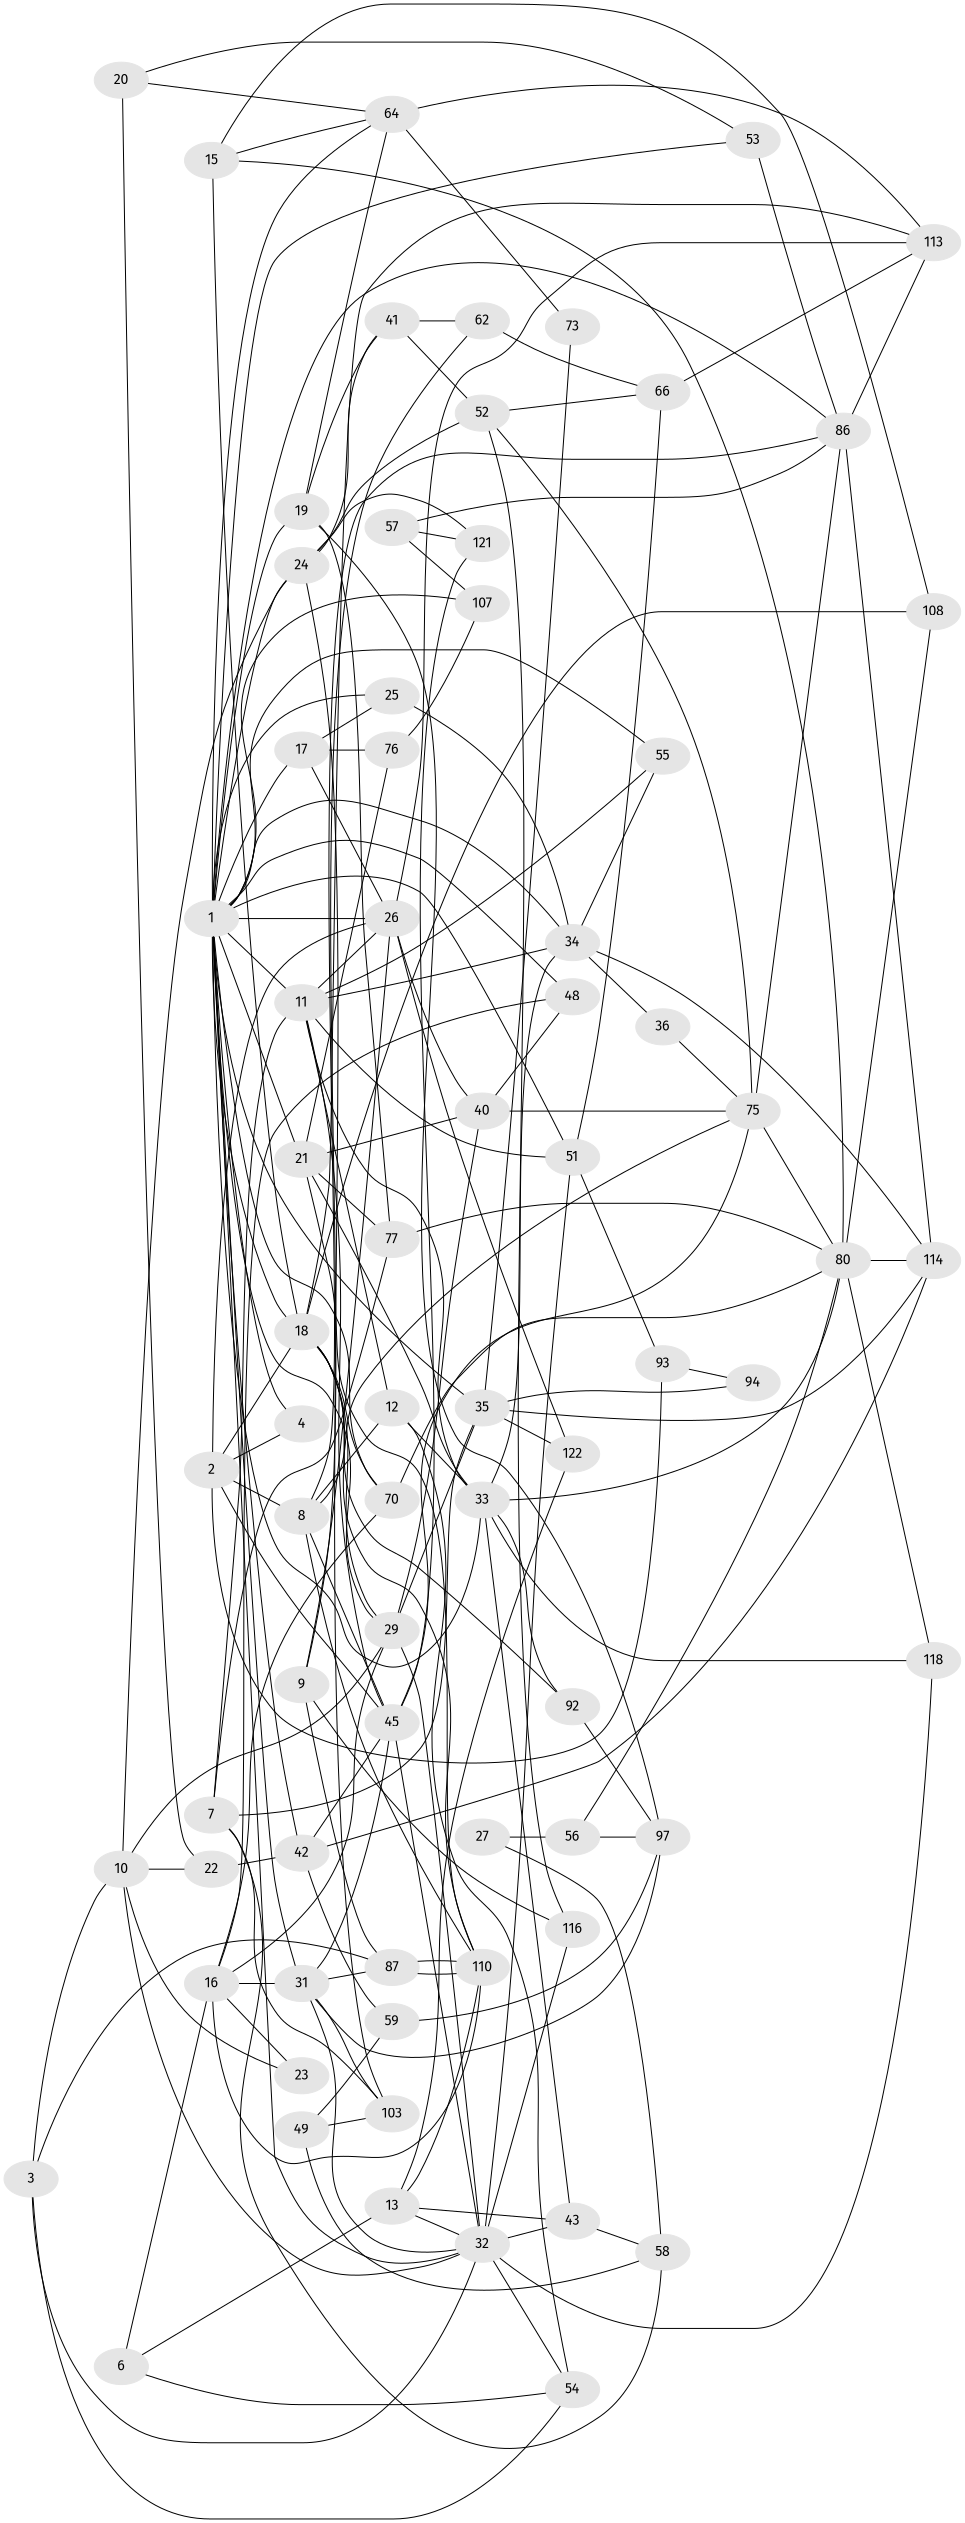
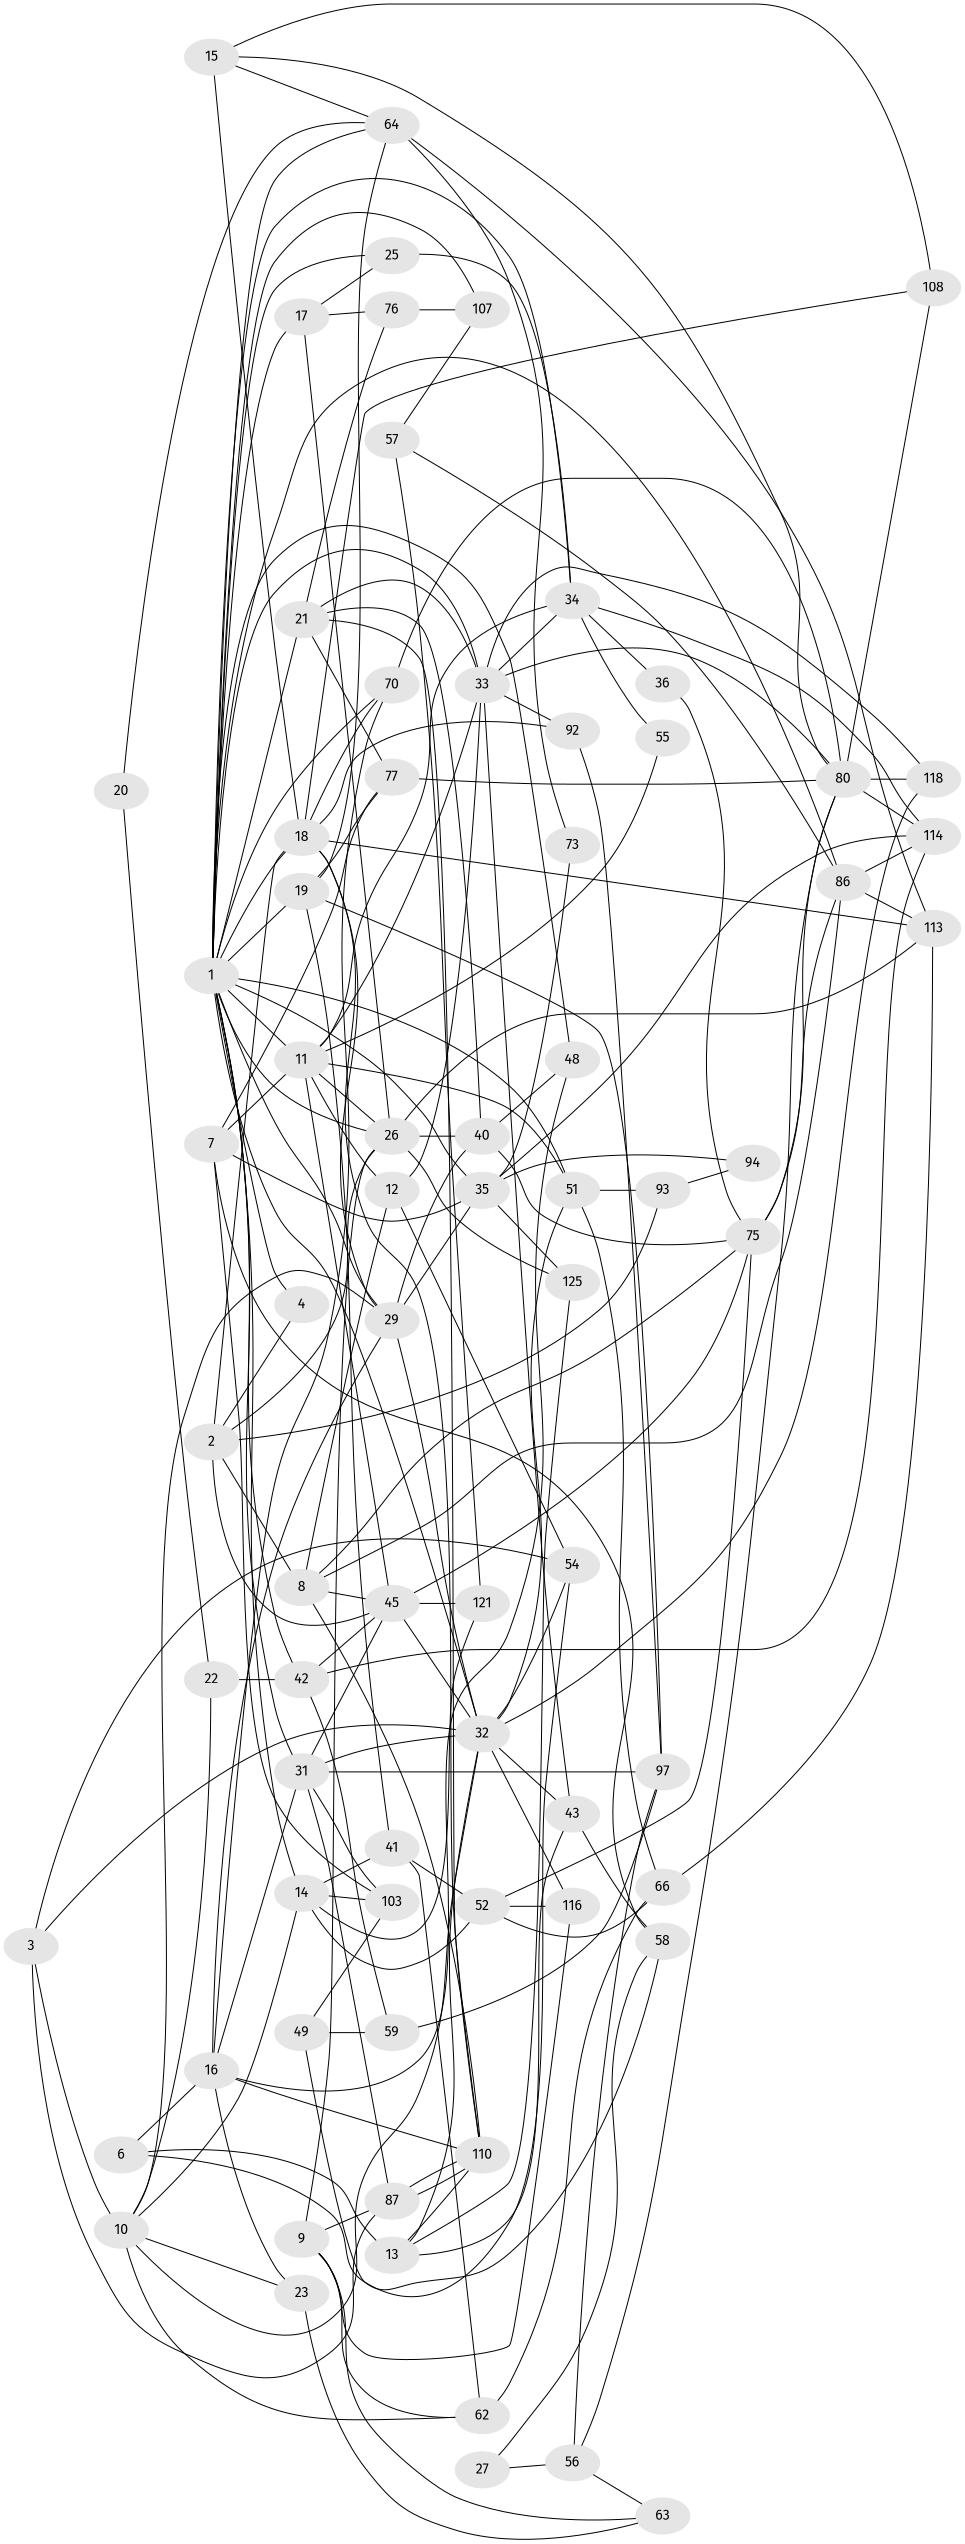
(753, 140) -> none
(302, 566) -> (302, 1893)
(371, 650) -> none
(573, 1454) -> (573, 1283)
none -> (253, 2400)
none -> (663, 2516)
